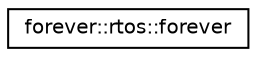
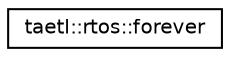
(128, 29) -> (115, 29)
